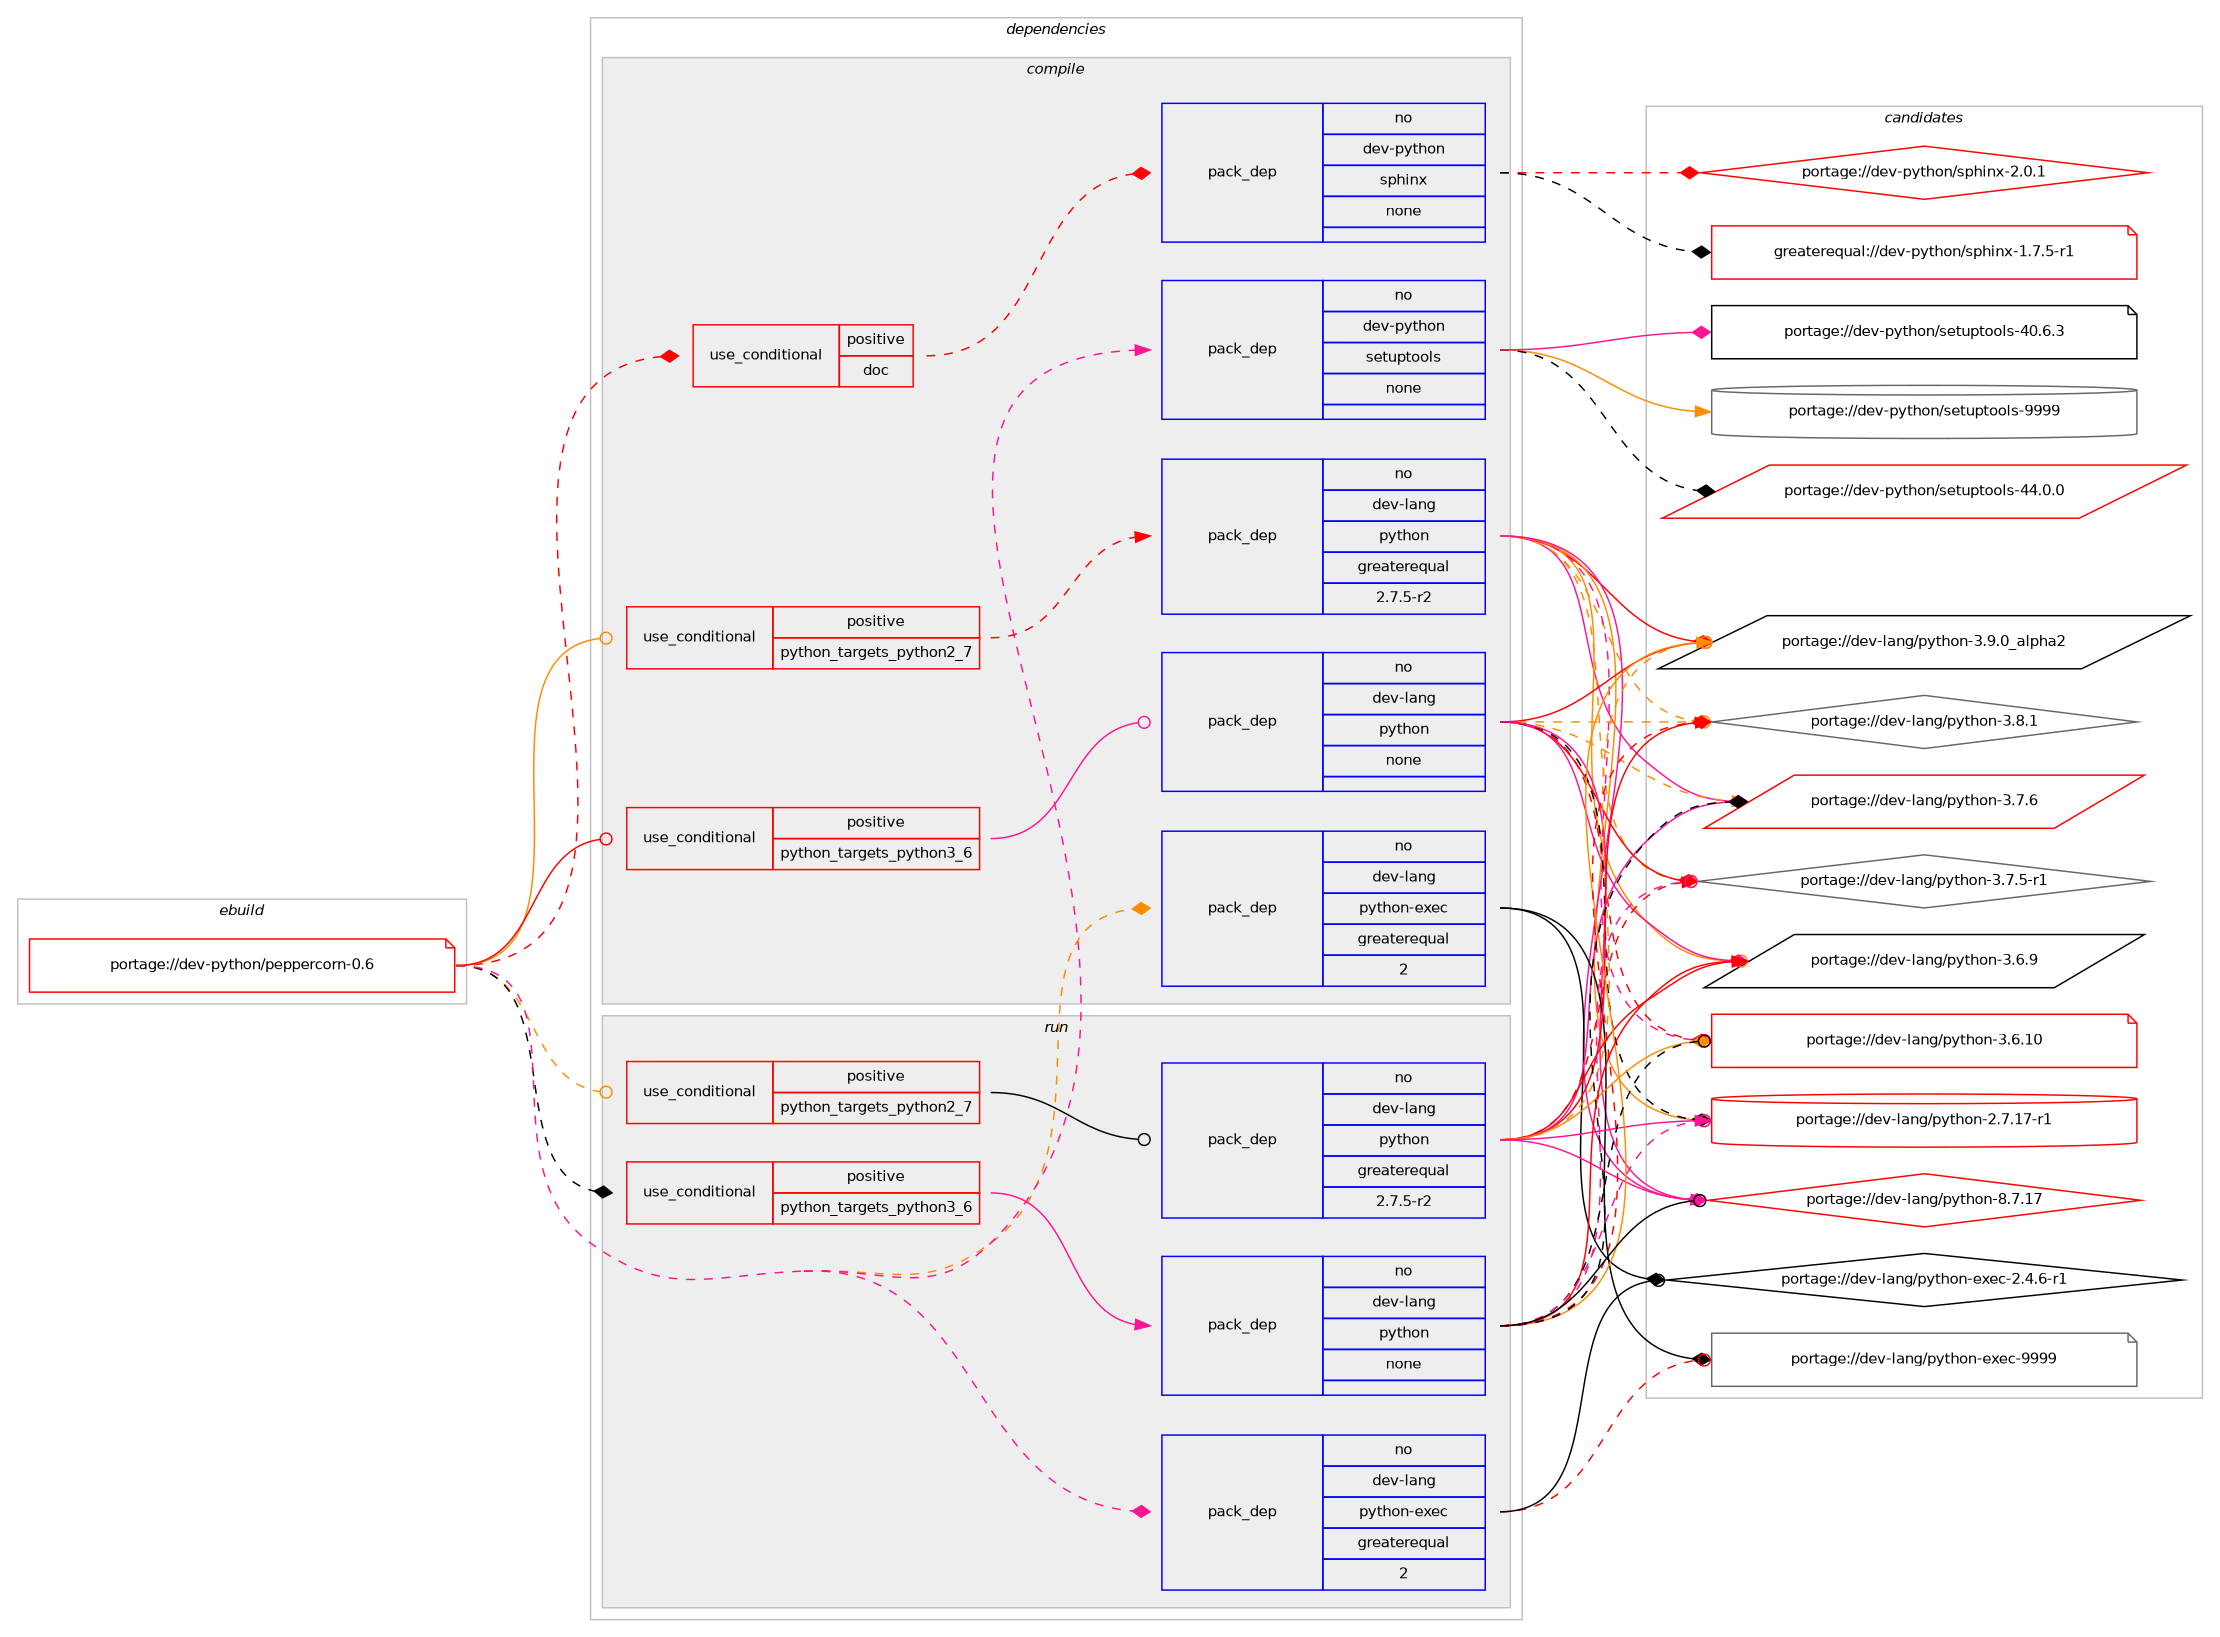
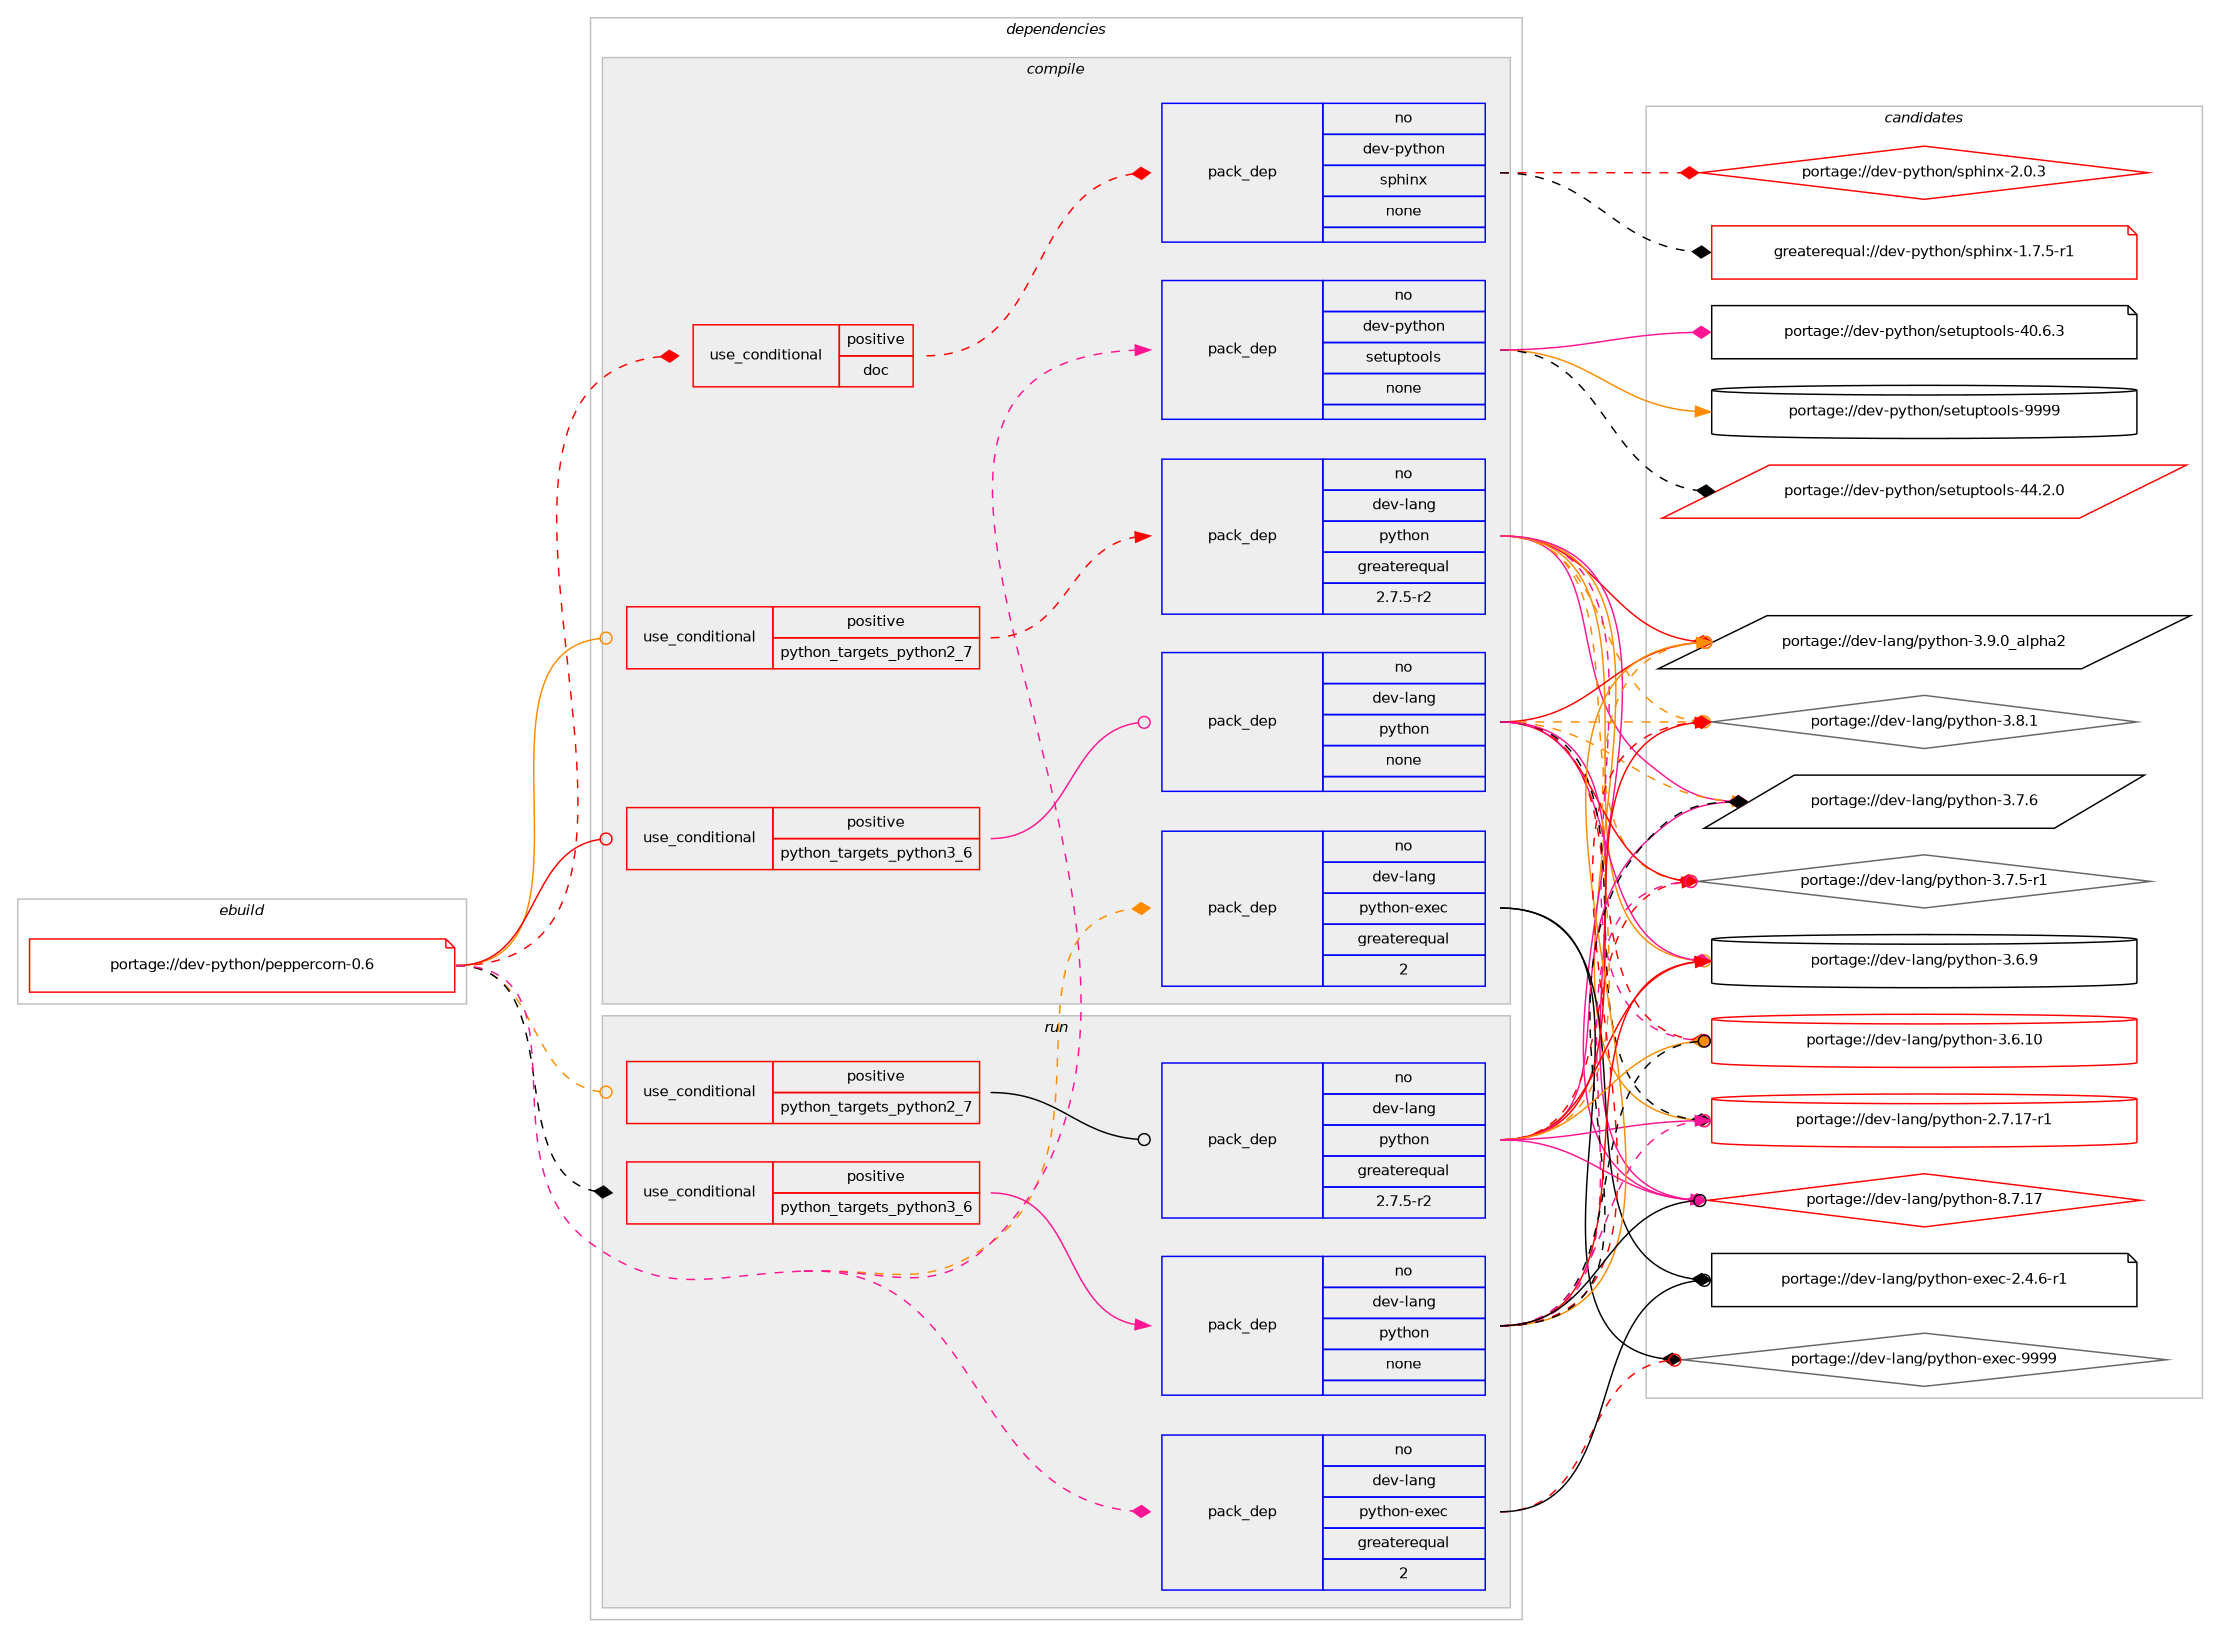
(1924, 173) -> (1924, 173)
(1924, 412) -> (1924, 412)
(1924, 492) -> (1924, 492)
(1924, 802) -> (1924, 802)
(1924, 961) -> (1924, 961)
(1924, 1041) -> (1924, 1041)
(1924, 1280) -> (1924, 1280)
(1924, 1360) -> (1924, 1360)
